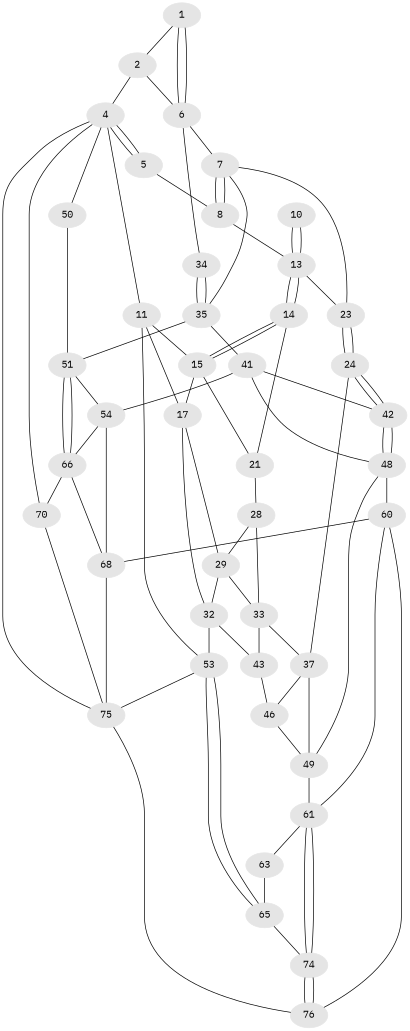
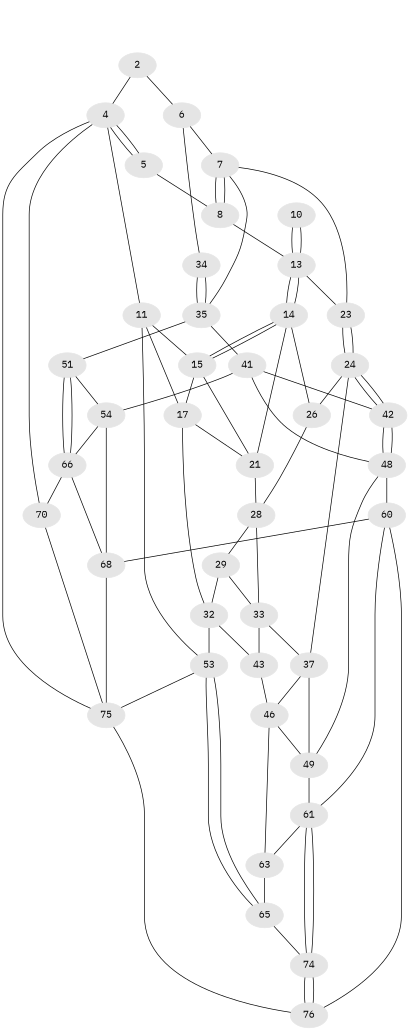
(182, 15) -> none
(67, 215) -> none
none -> (312, 415)
(202, 490) -> (219, 440)
none -> (267, 790)
